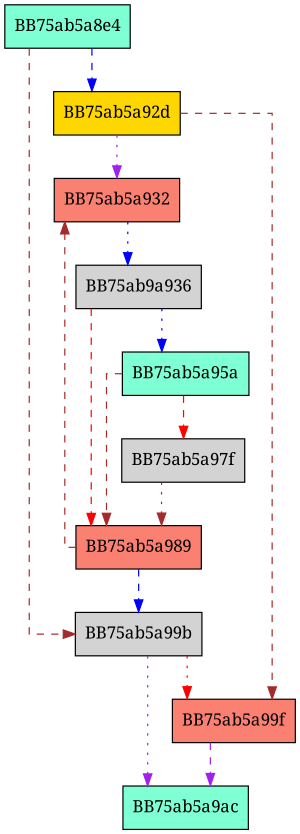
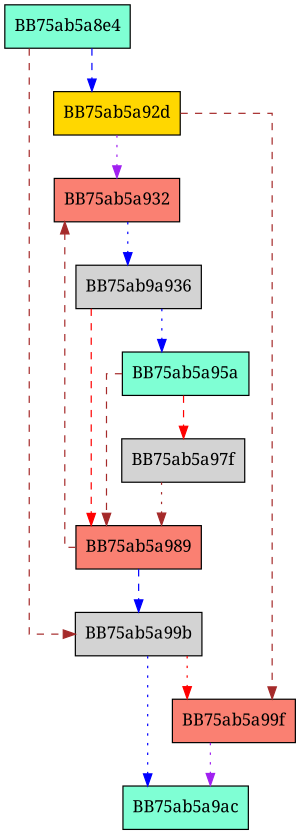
(148, 715) -> (148, 715)
(210, 758) -> (210, 758)
